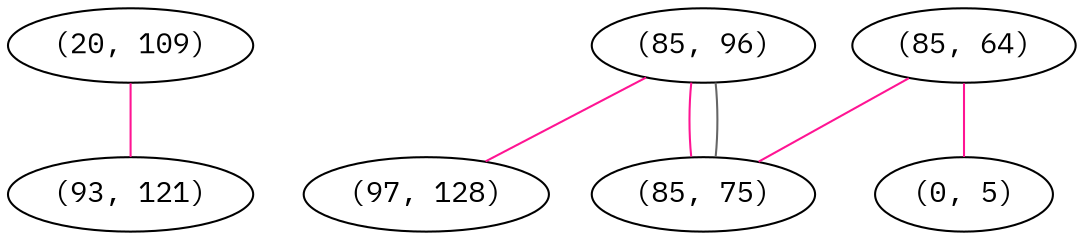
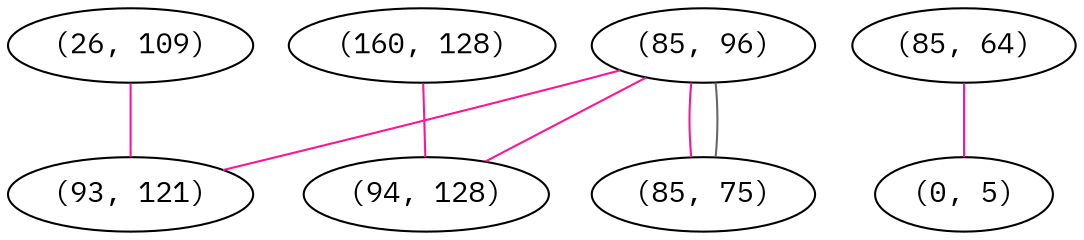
(131, 45) -> (131, 45)
none -> (422, 45)
(834, 120) -> none
none -> (412, 124)
(426, 194) -> (426, 194)
